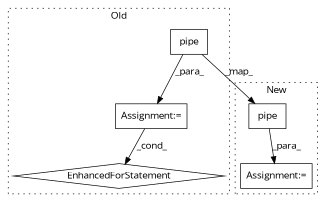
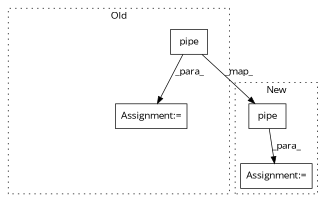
(119, 176) -> none
